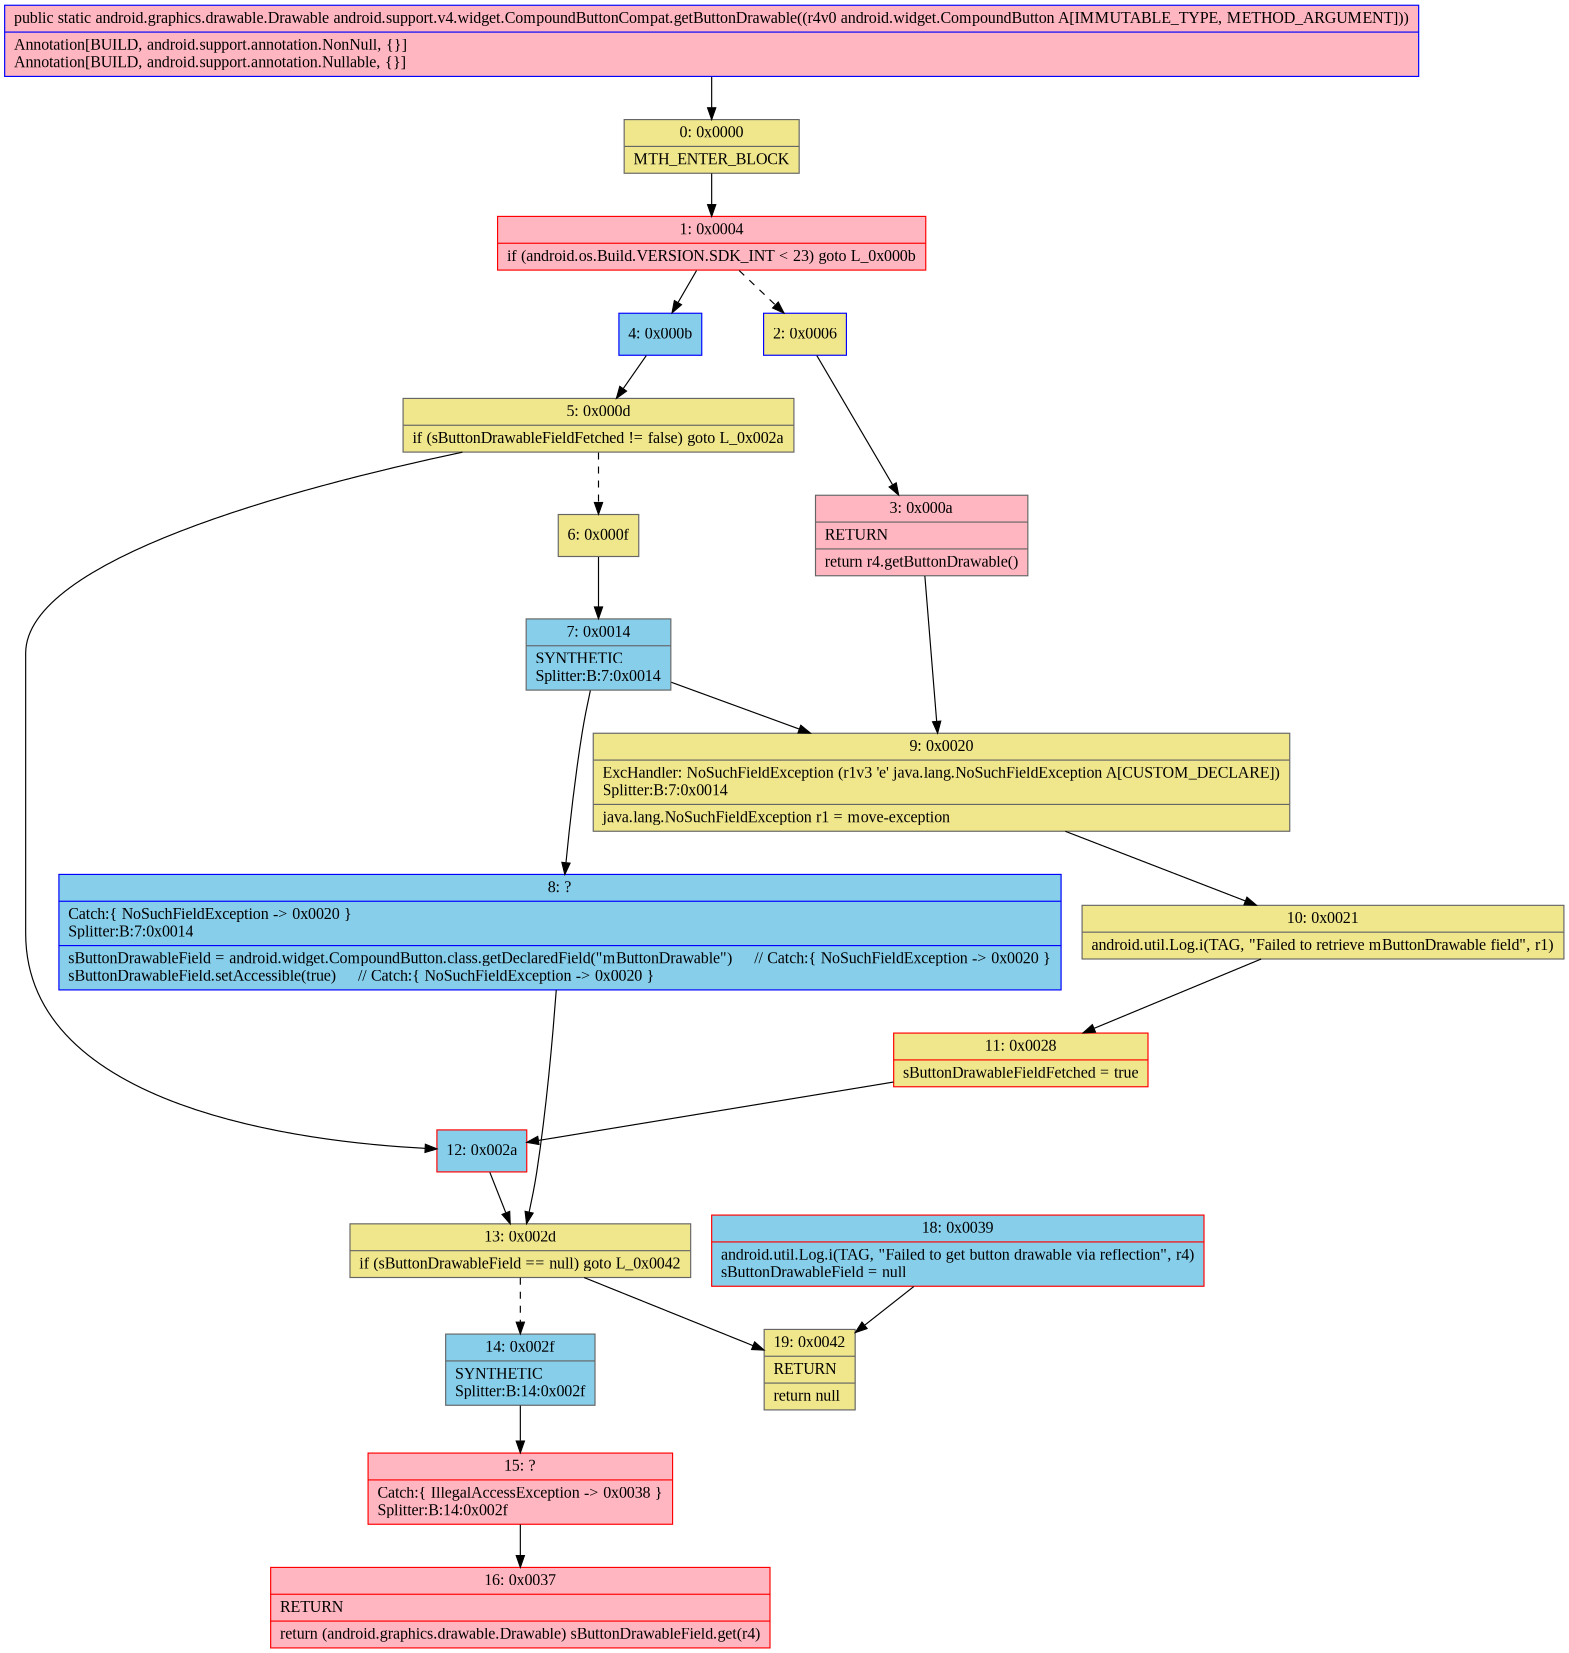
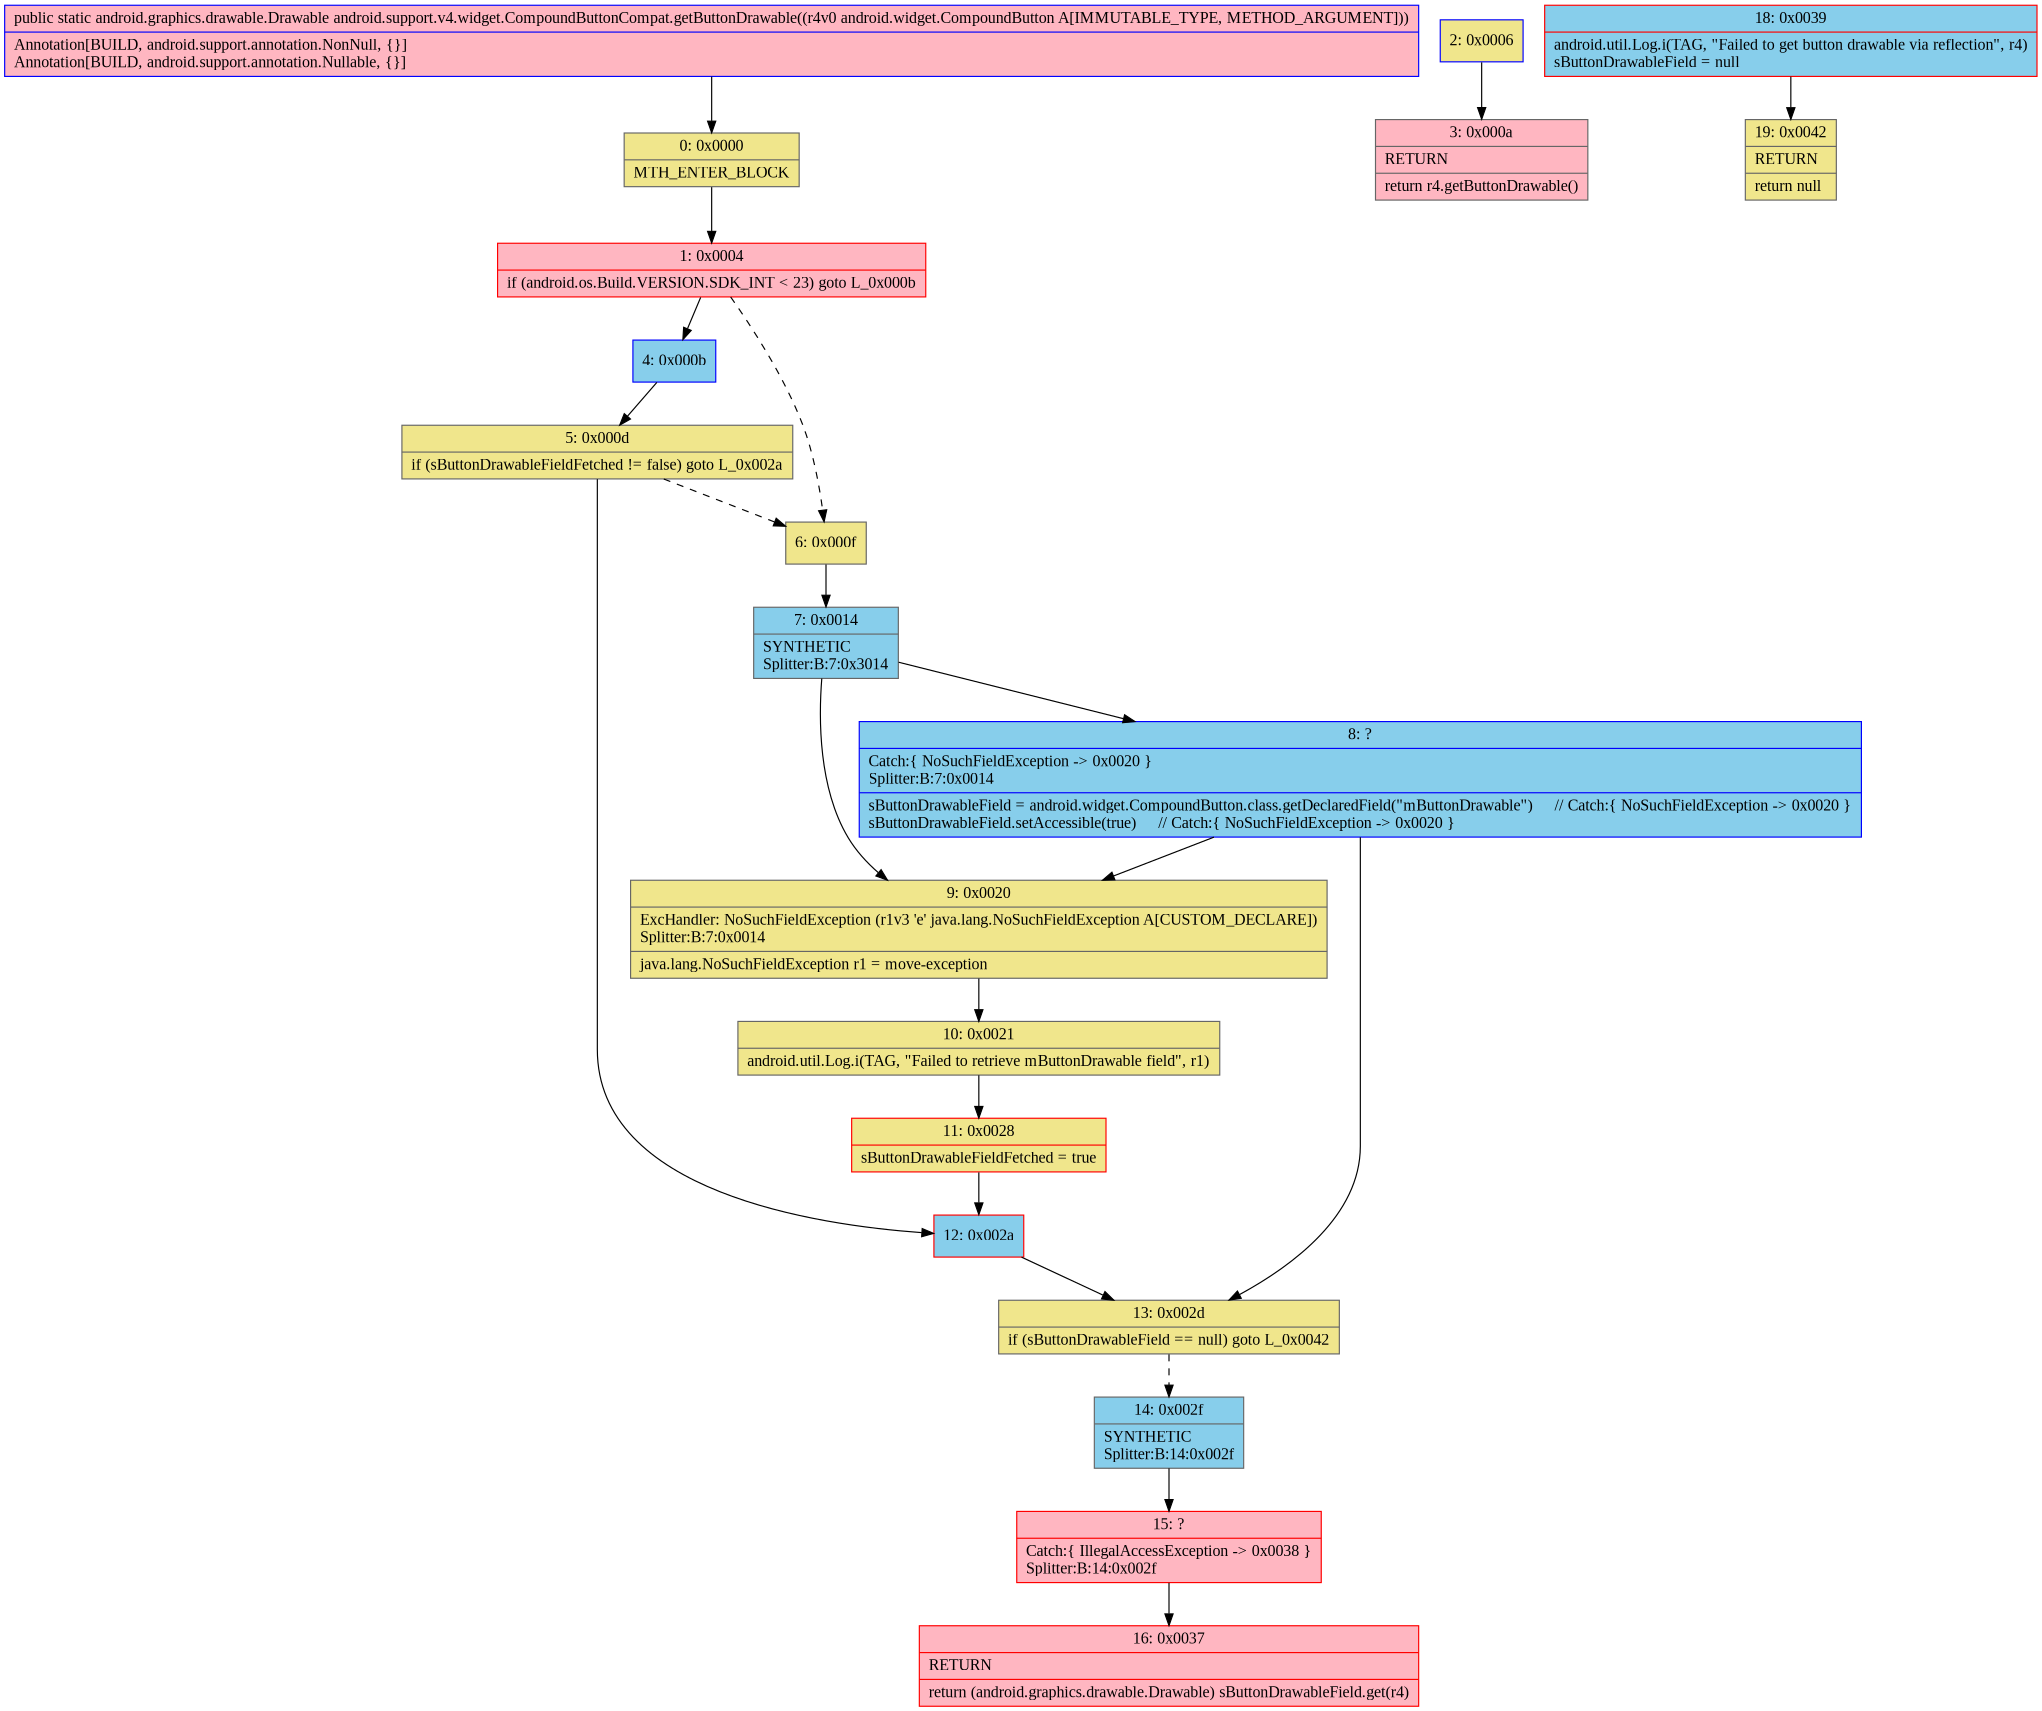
(757, 288) -> (791, 398)
(931, 649) -> (1164, 857)
(598, 676) -> (826, 664)
(669, 1312) -> none
